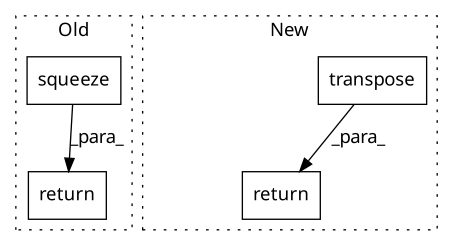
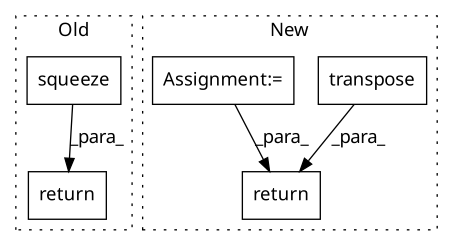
none -> (223, 81)
